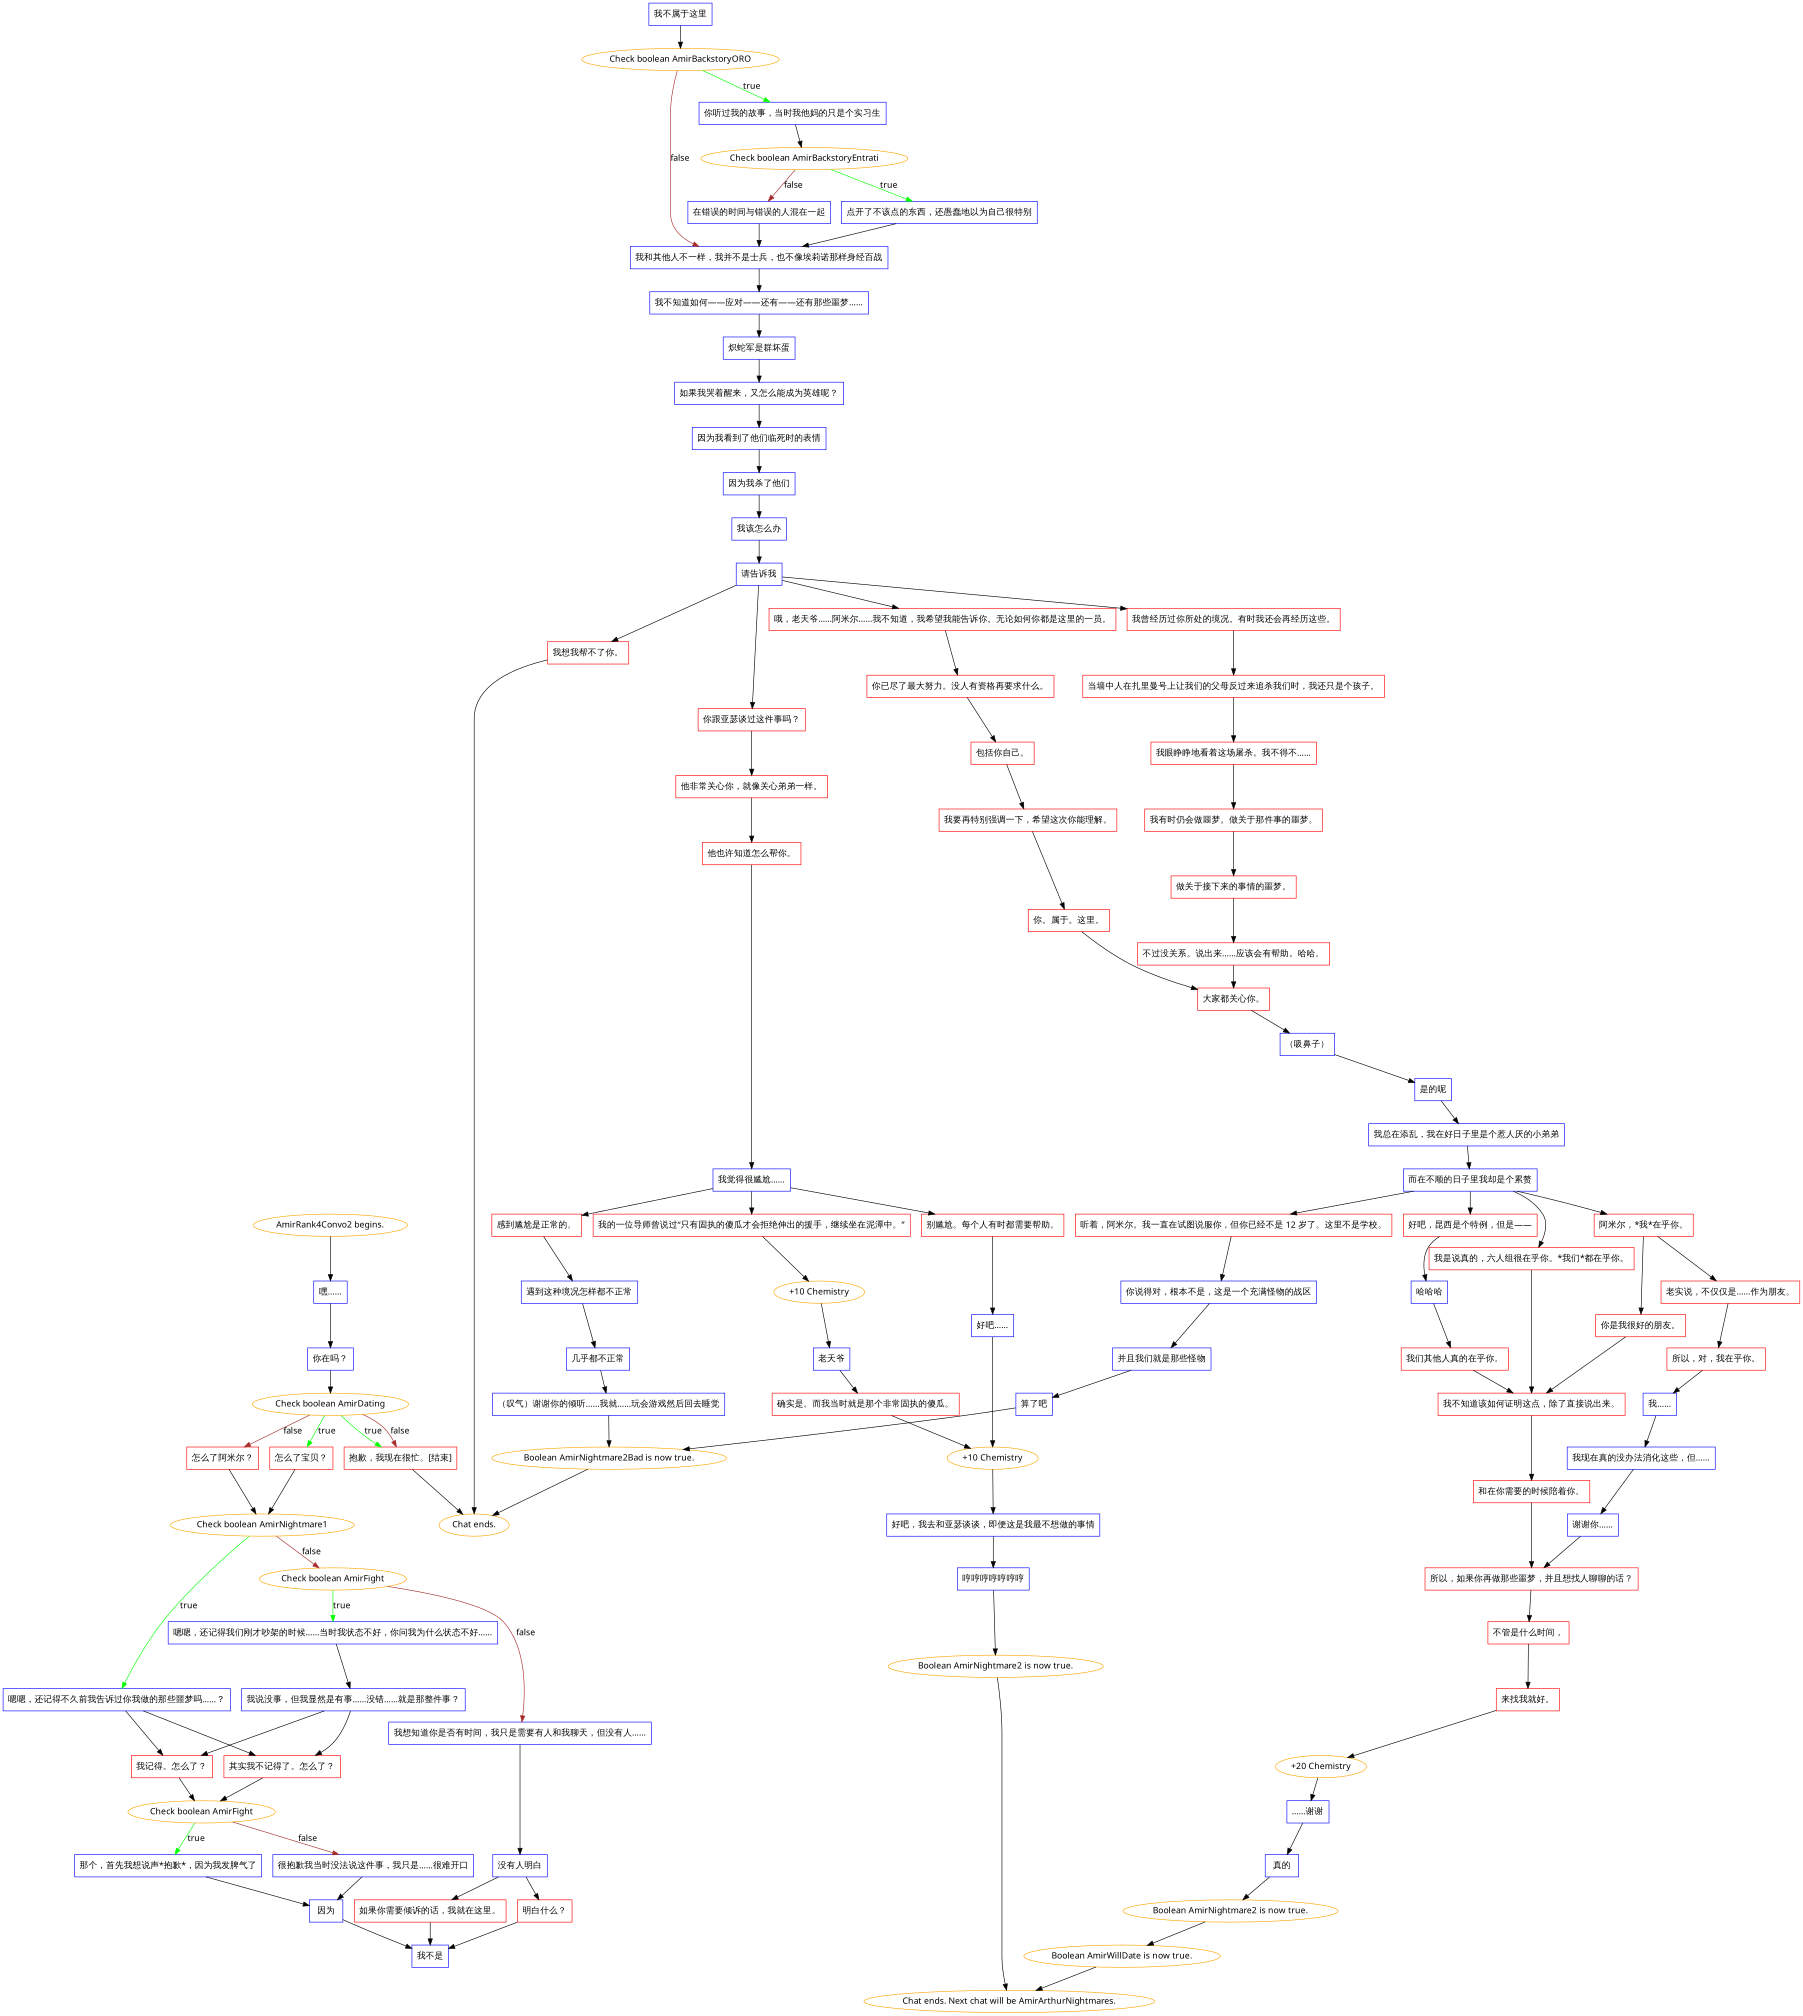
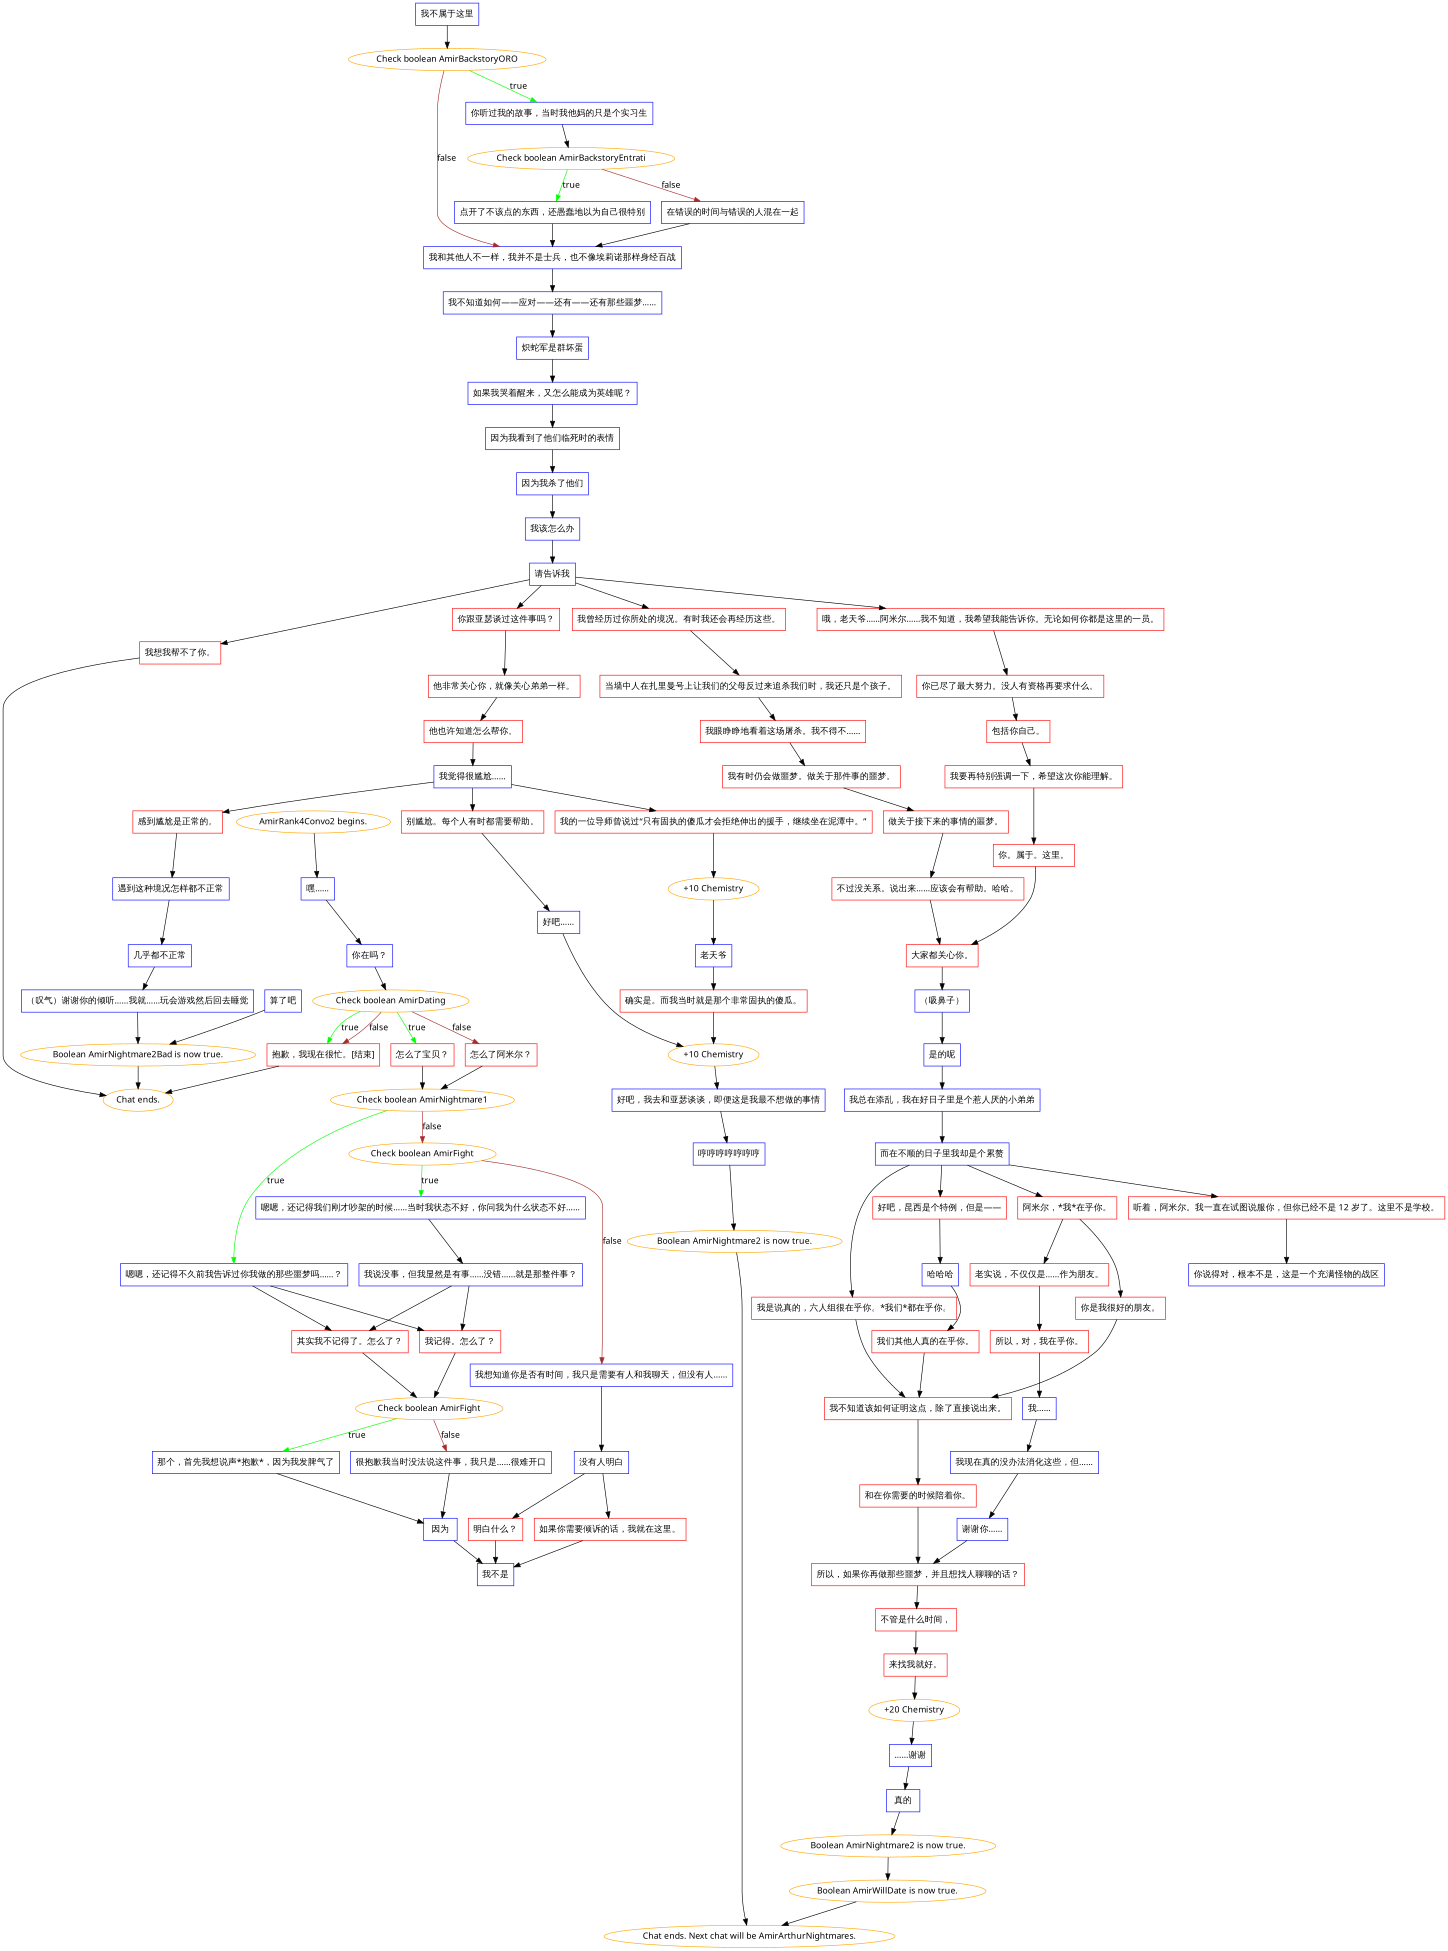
(1162, 1359) -> none
